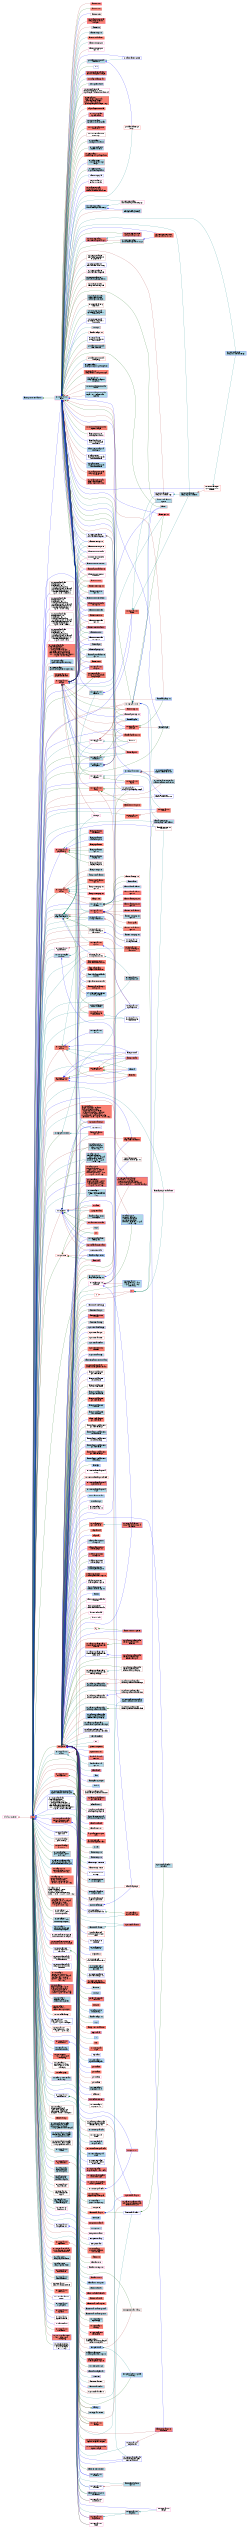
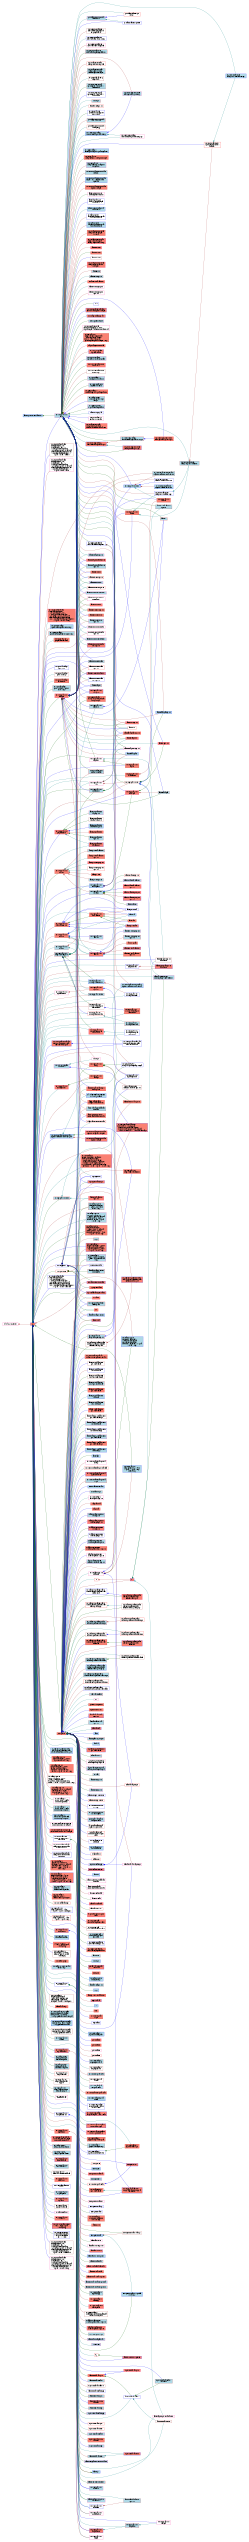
(96, 38) -> (96, 282)
(35, 1383) -> (40, 945)
none -> (132, 1865)
none -> (143, 2412)
